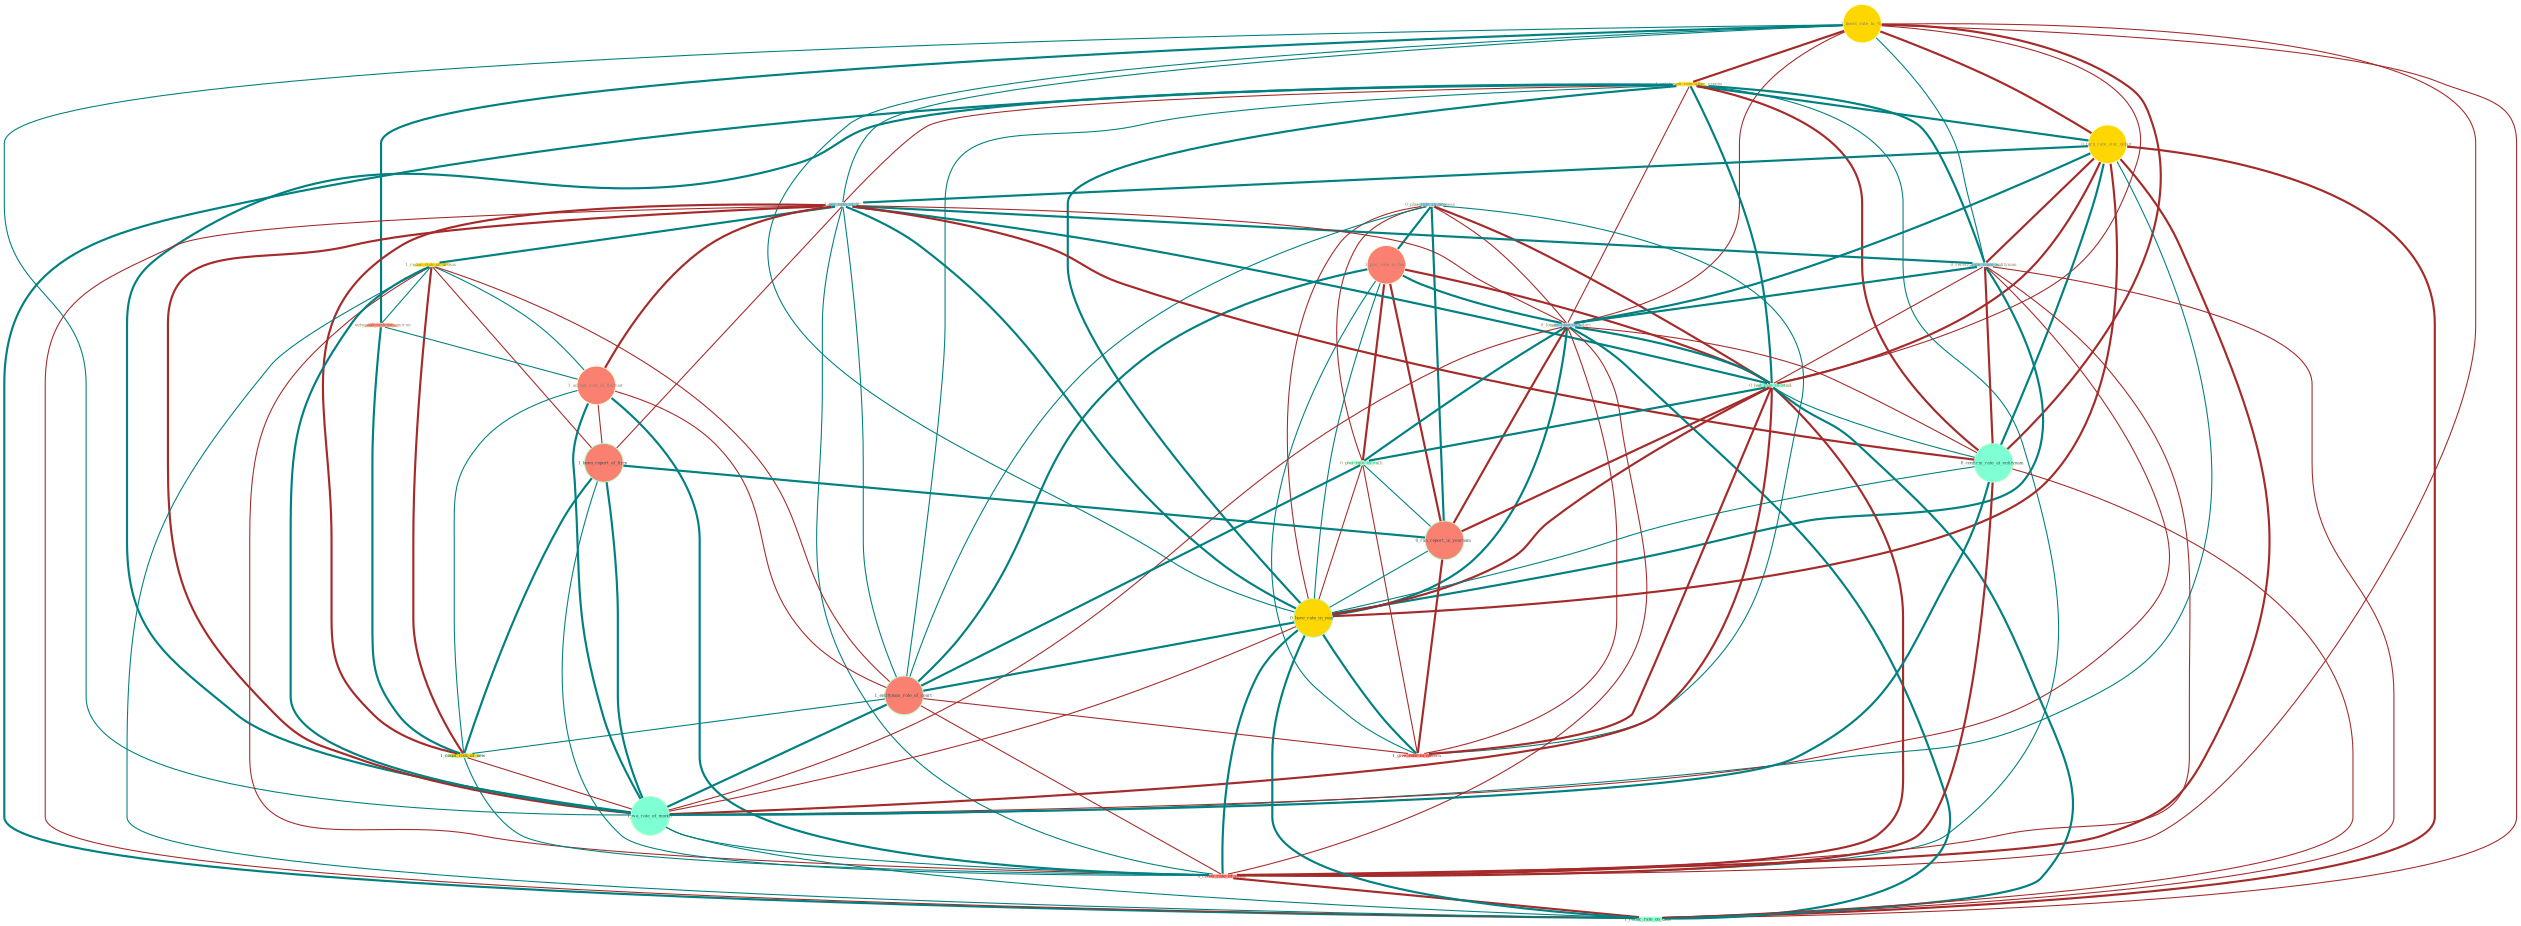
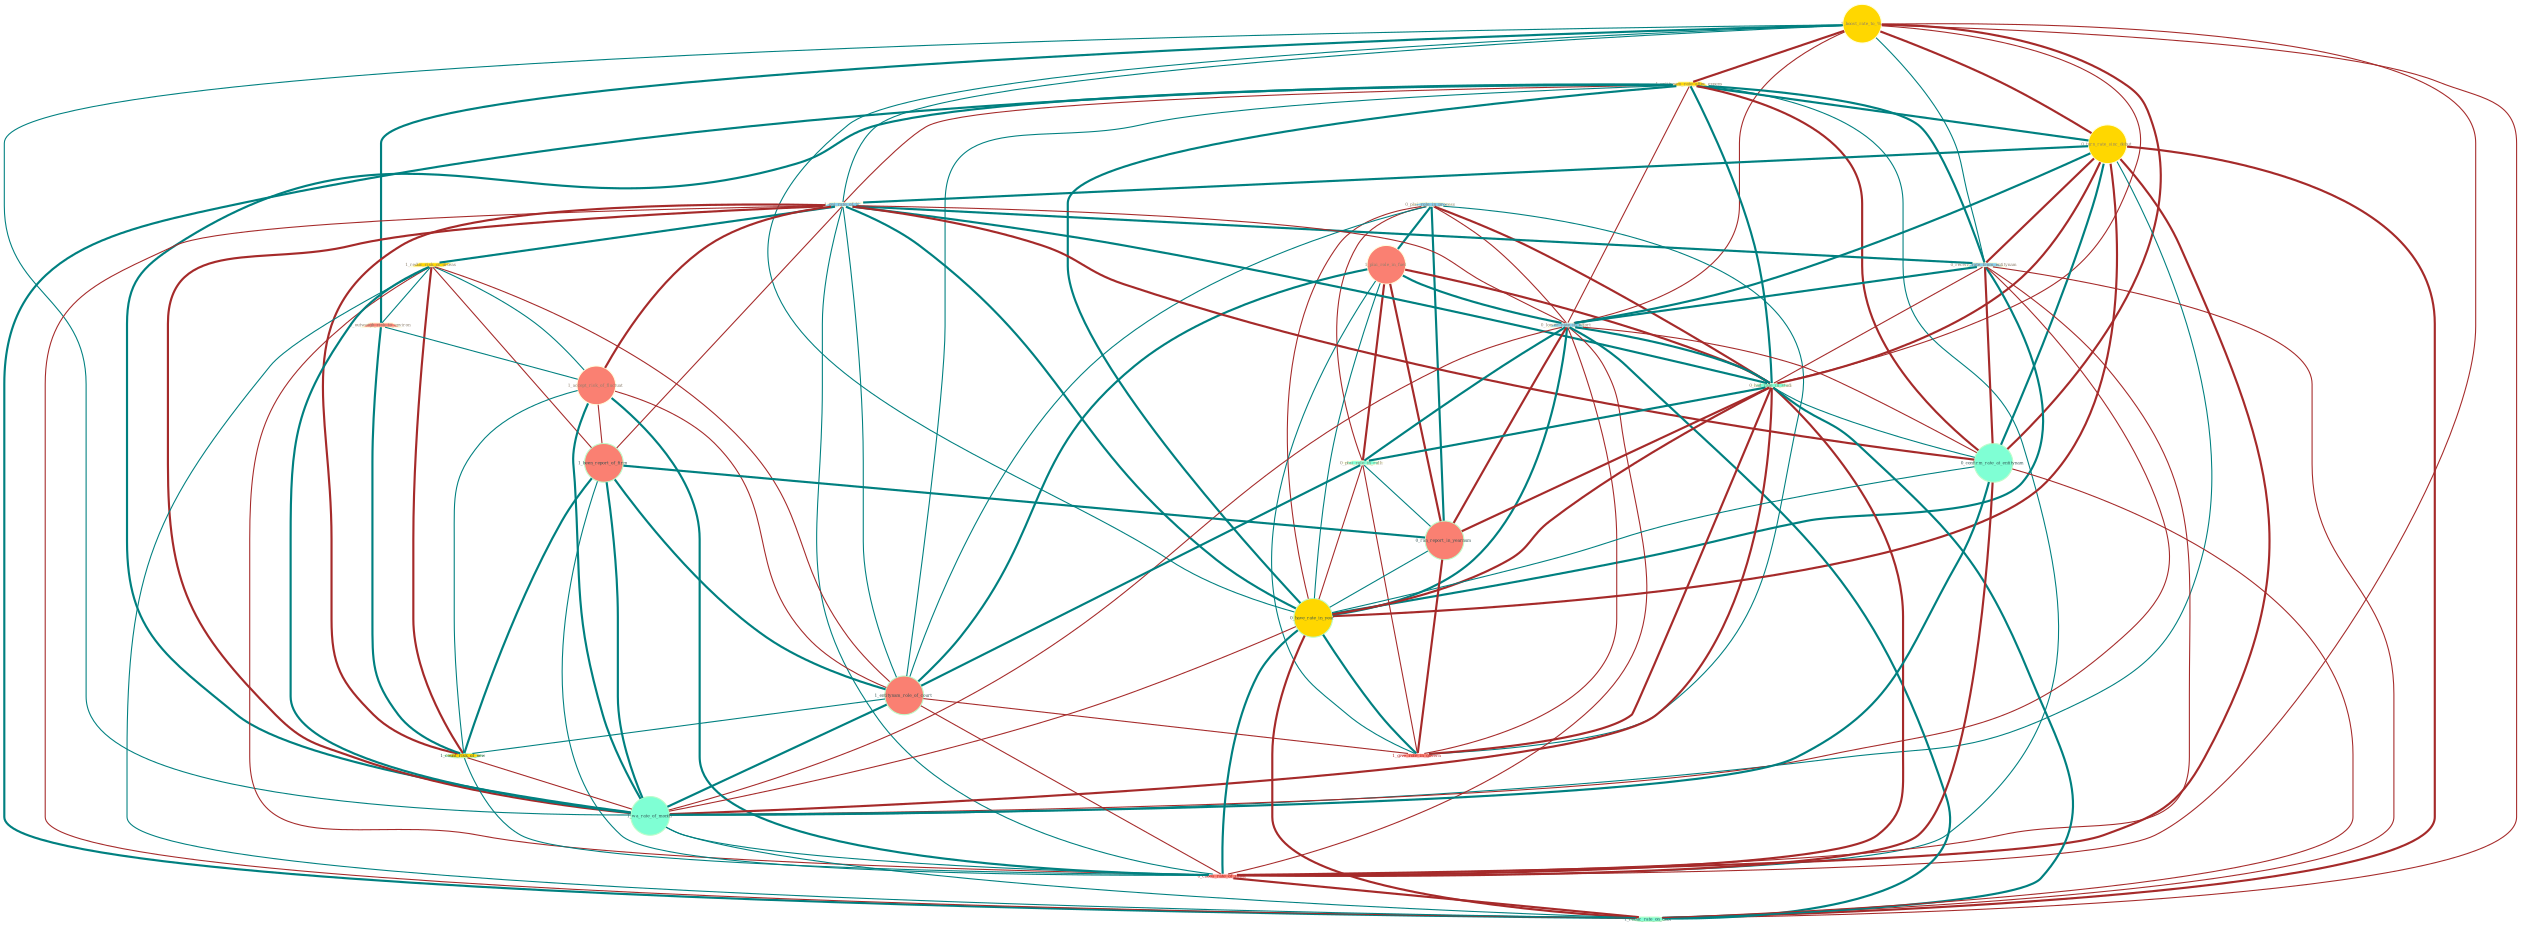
(1109, 657) -> (731, 610)
(1324, 866) -> (1324, 866)
